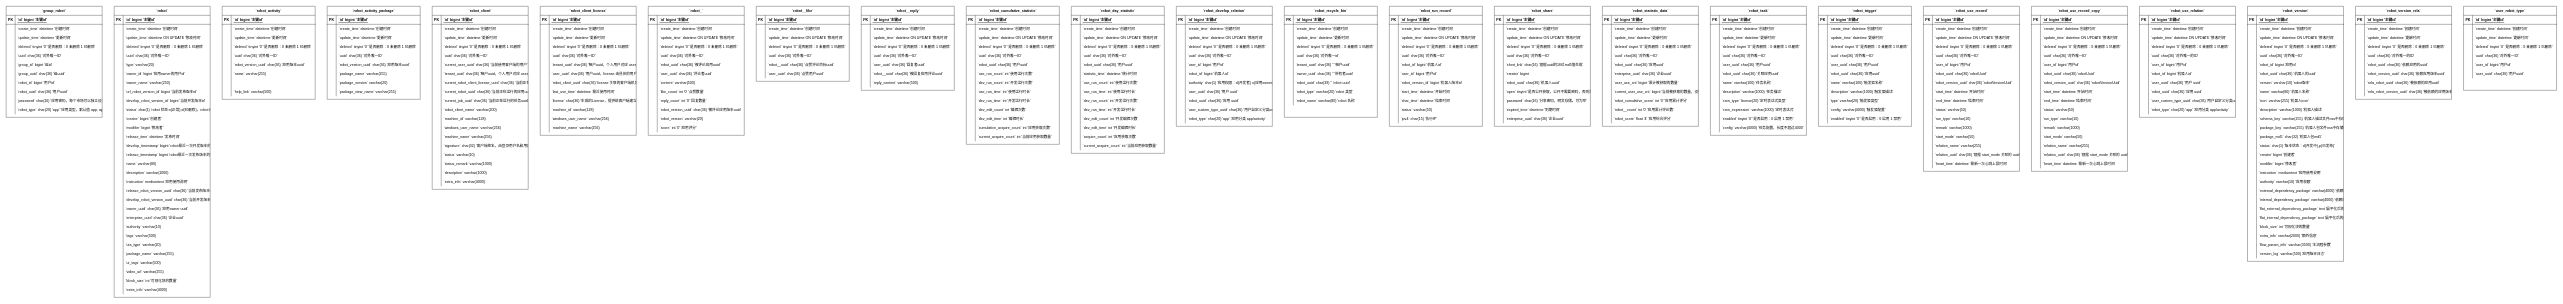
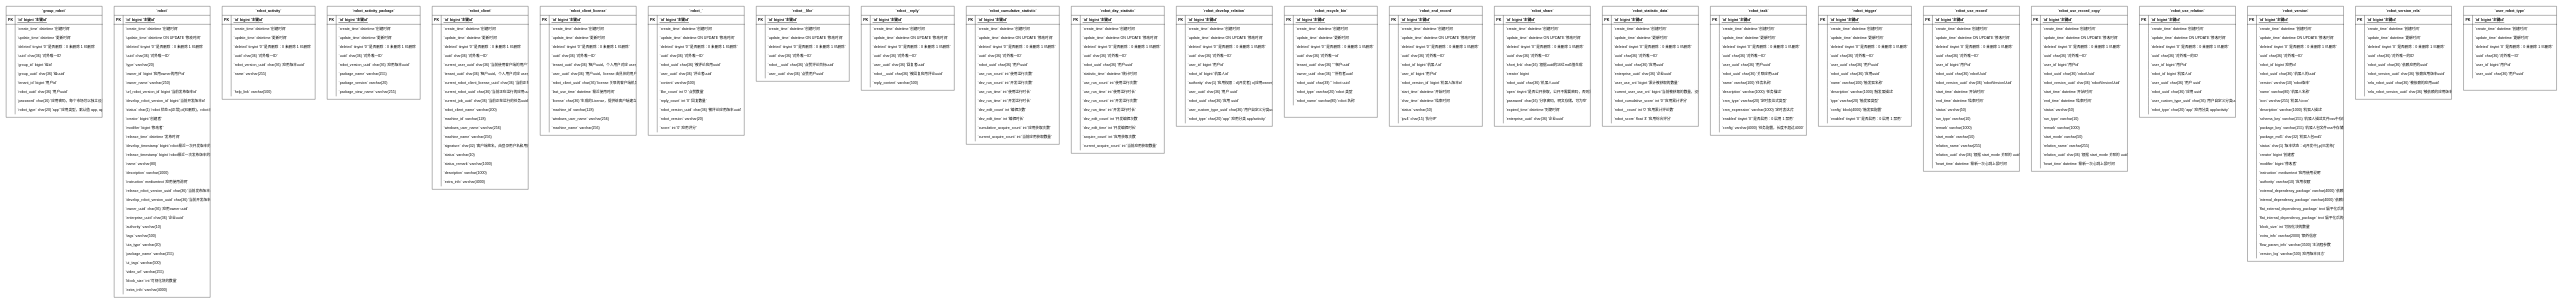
(1436, 11) -> (1436, 11)
(41, 83) -> (42, 83)
(1759, 101) -> (1760, 101)
(1863, 110) -> (1861, 110)
